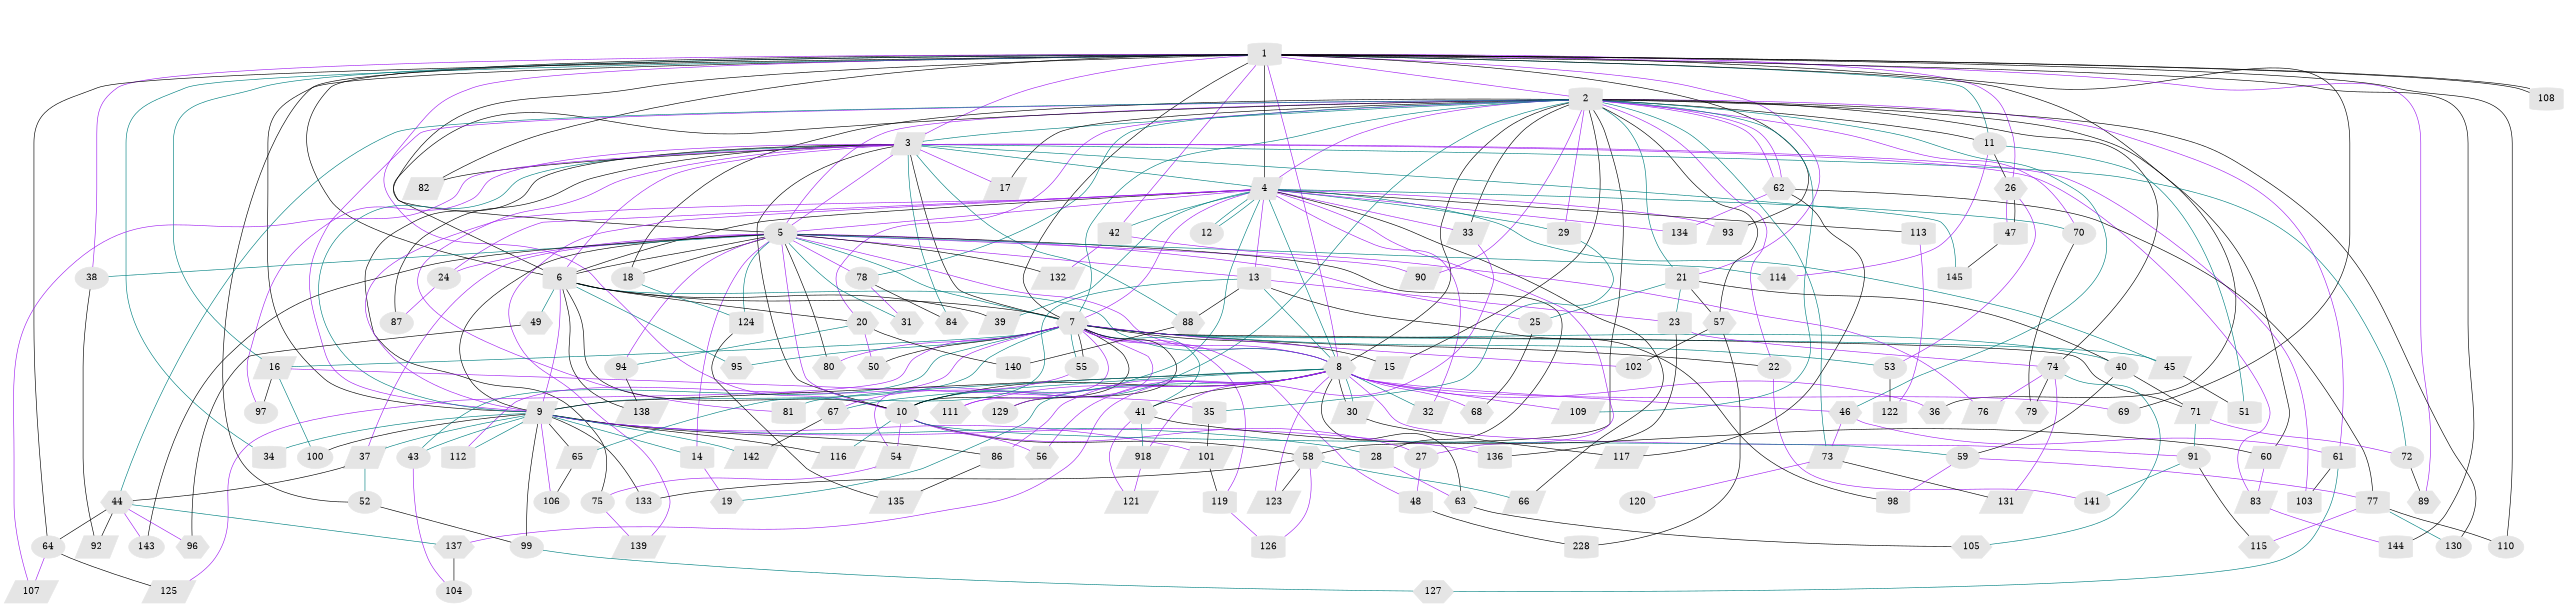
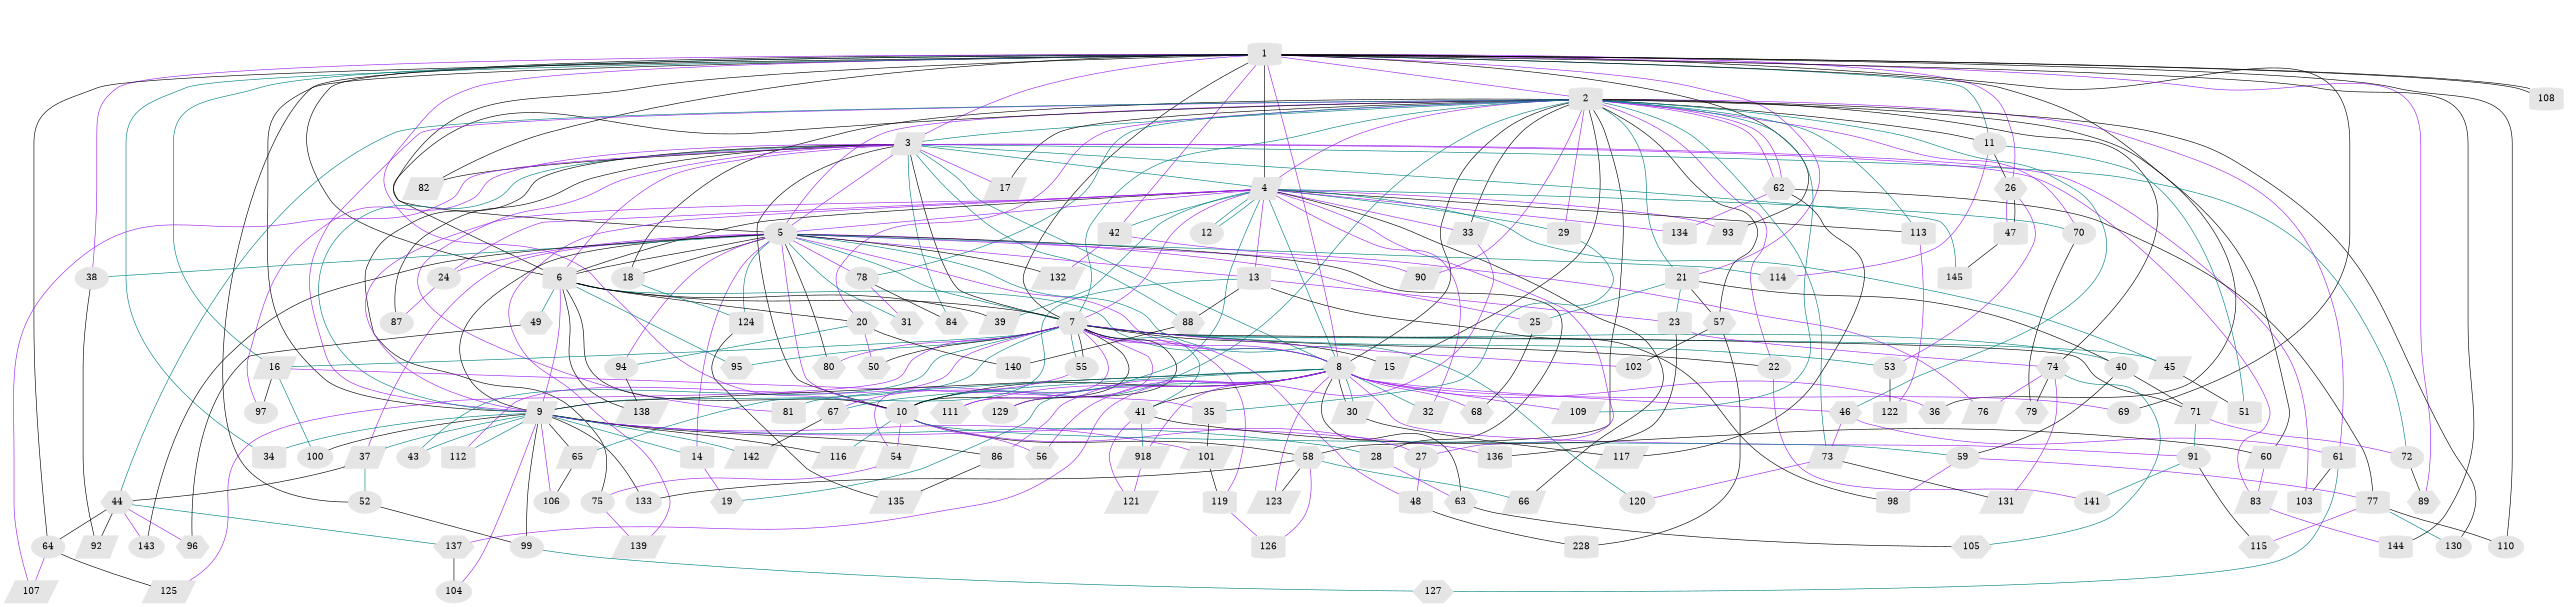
none -> (1816, 135)
none -> (1144, 314)
(1297, 323) -> (1128, 271)
(419, 529) -> (504, 505)
